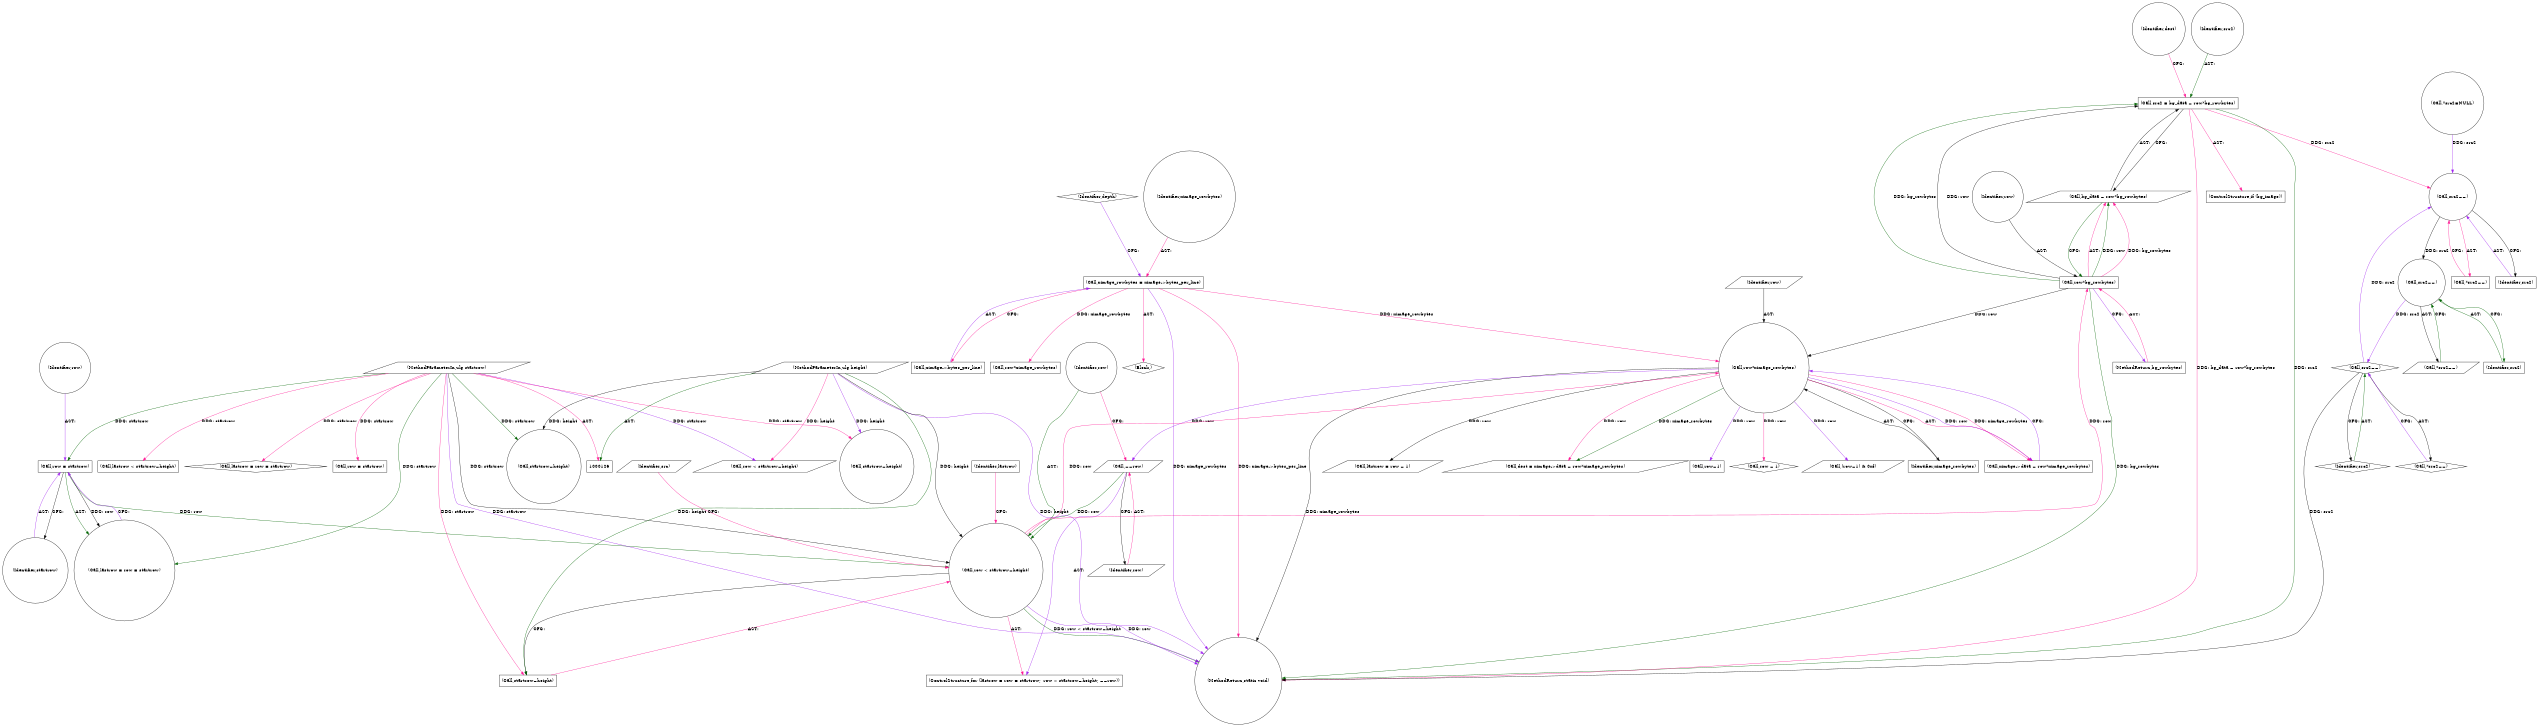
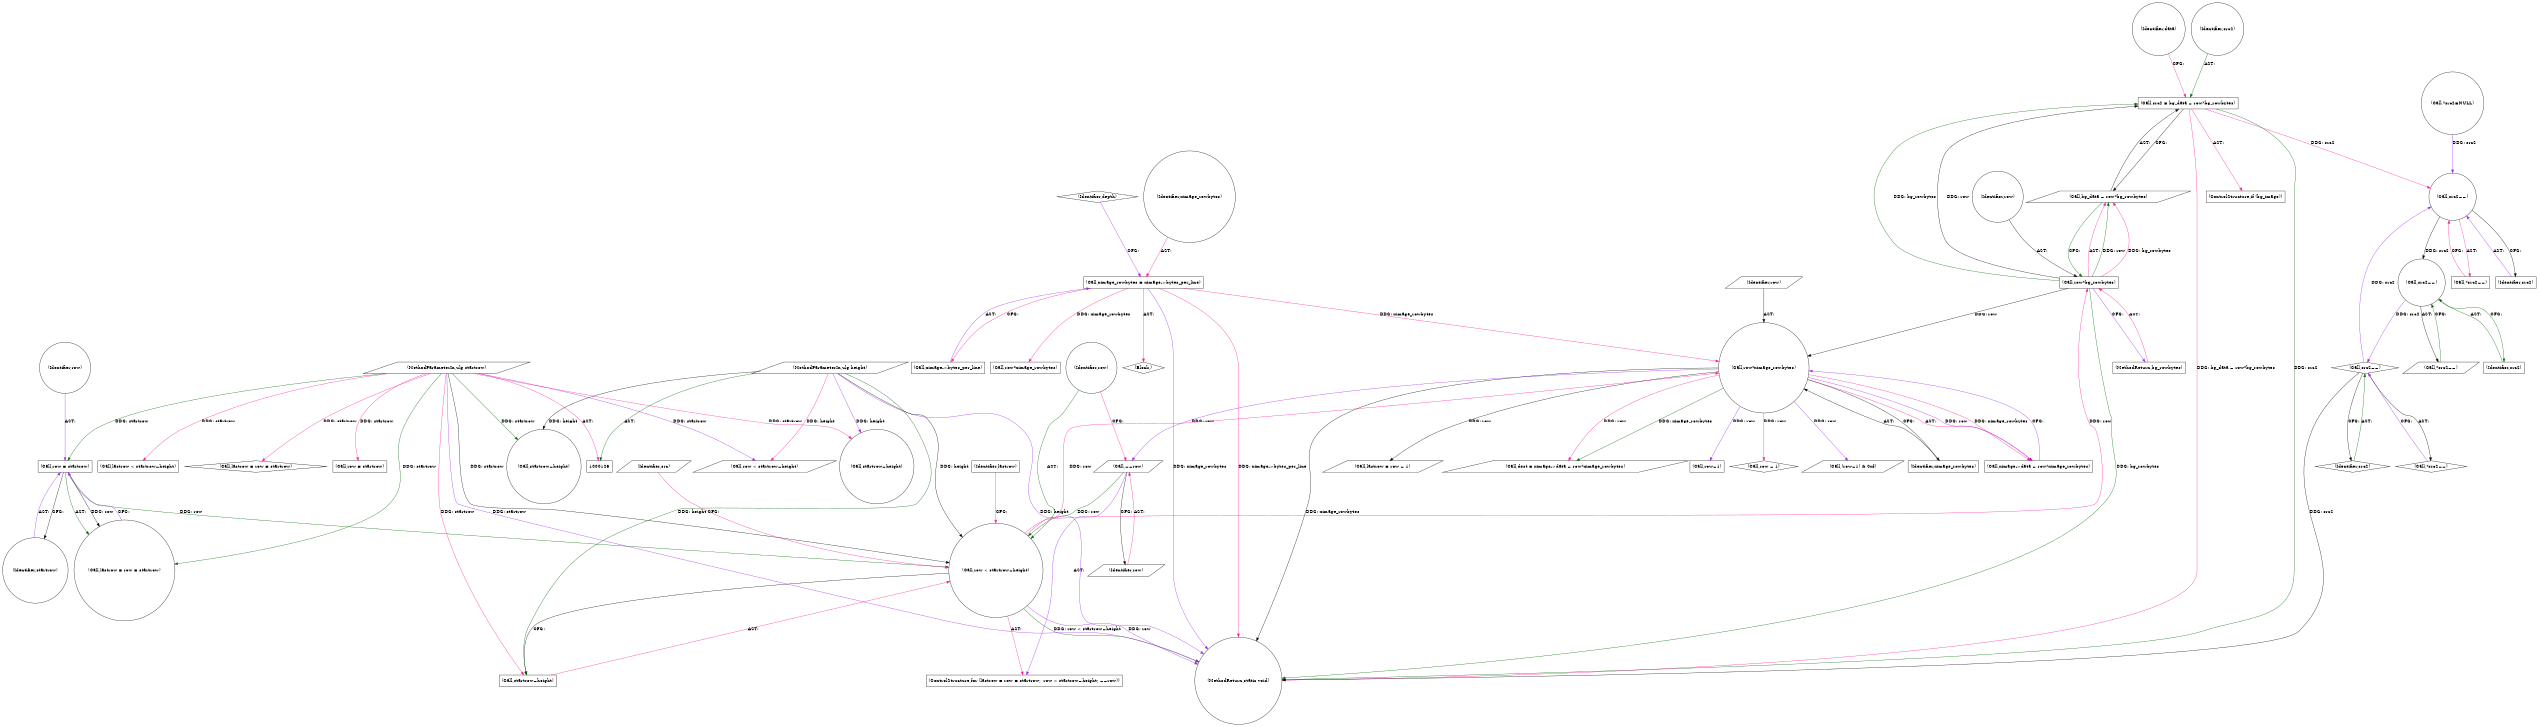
(2159, 29) -> (2159, 29)
